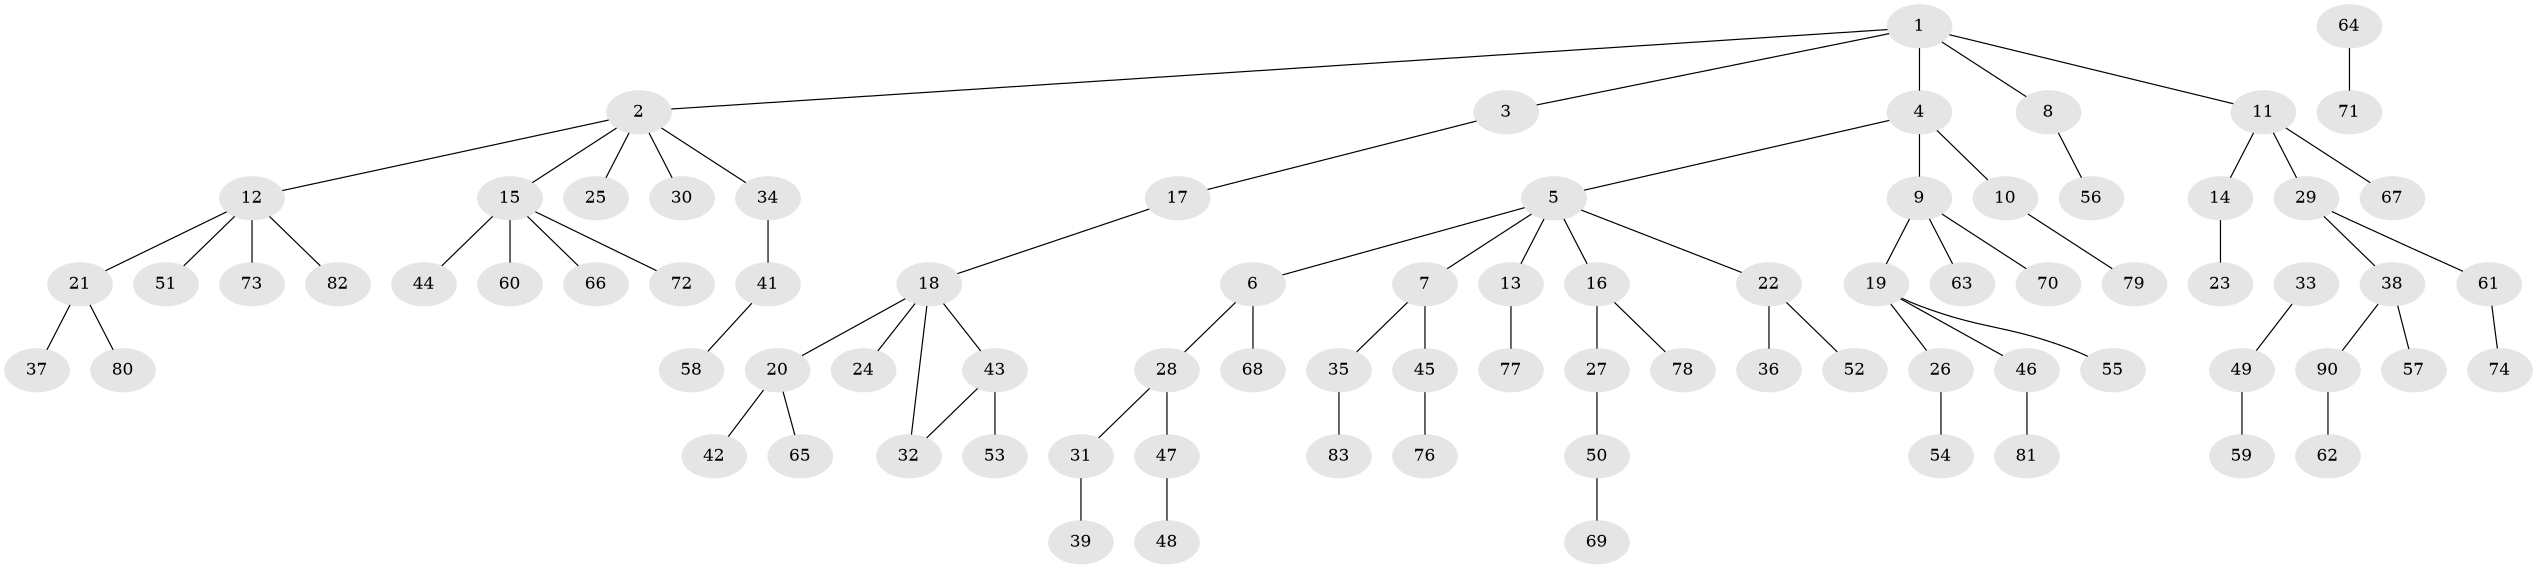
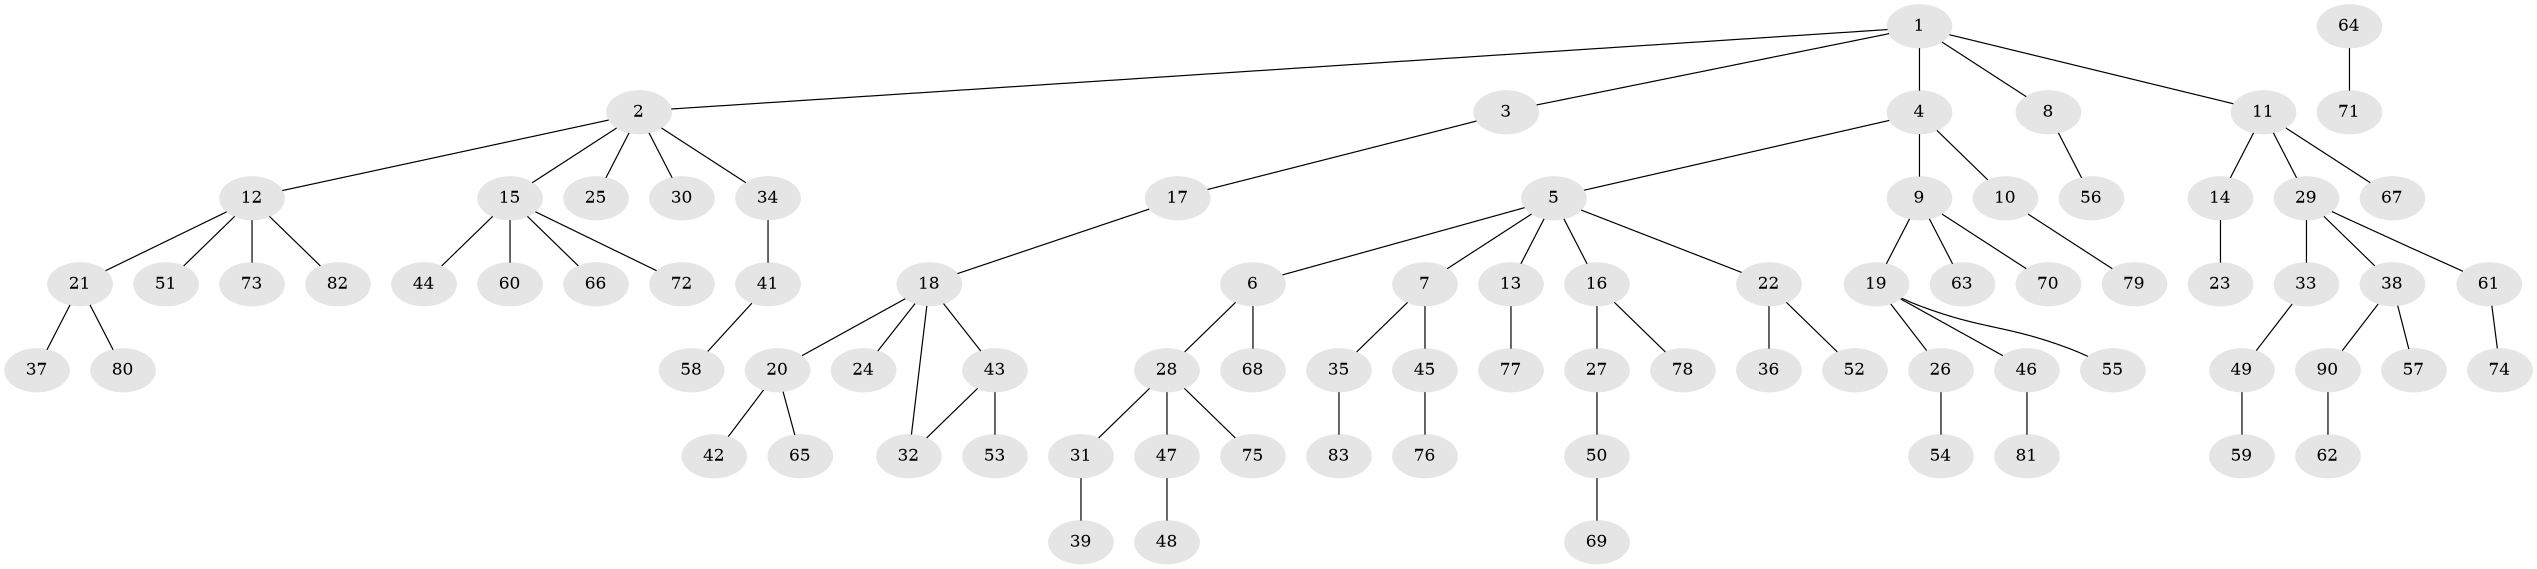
none -> (2306, 241)
none -> (1253, 456)
